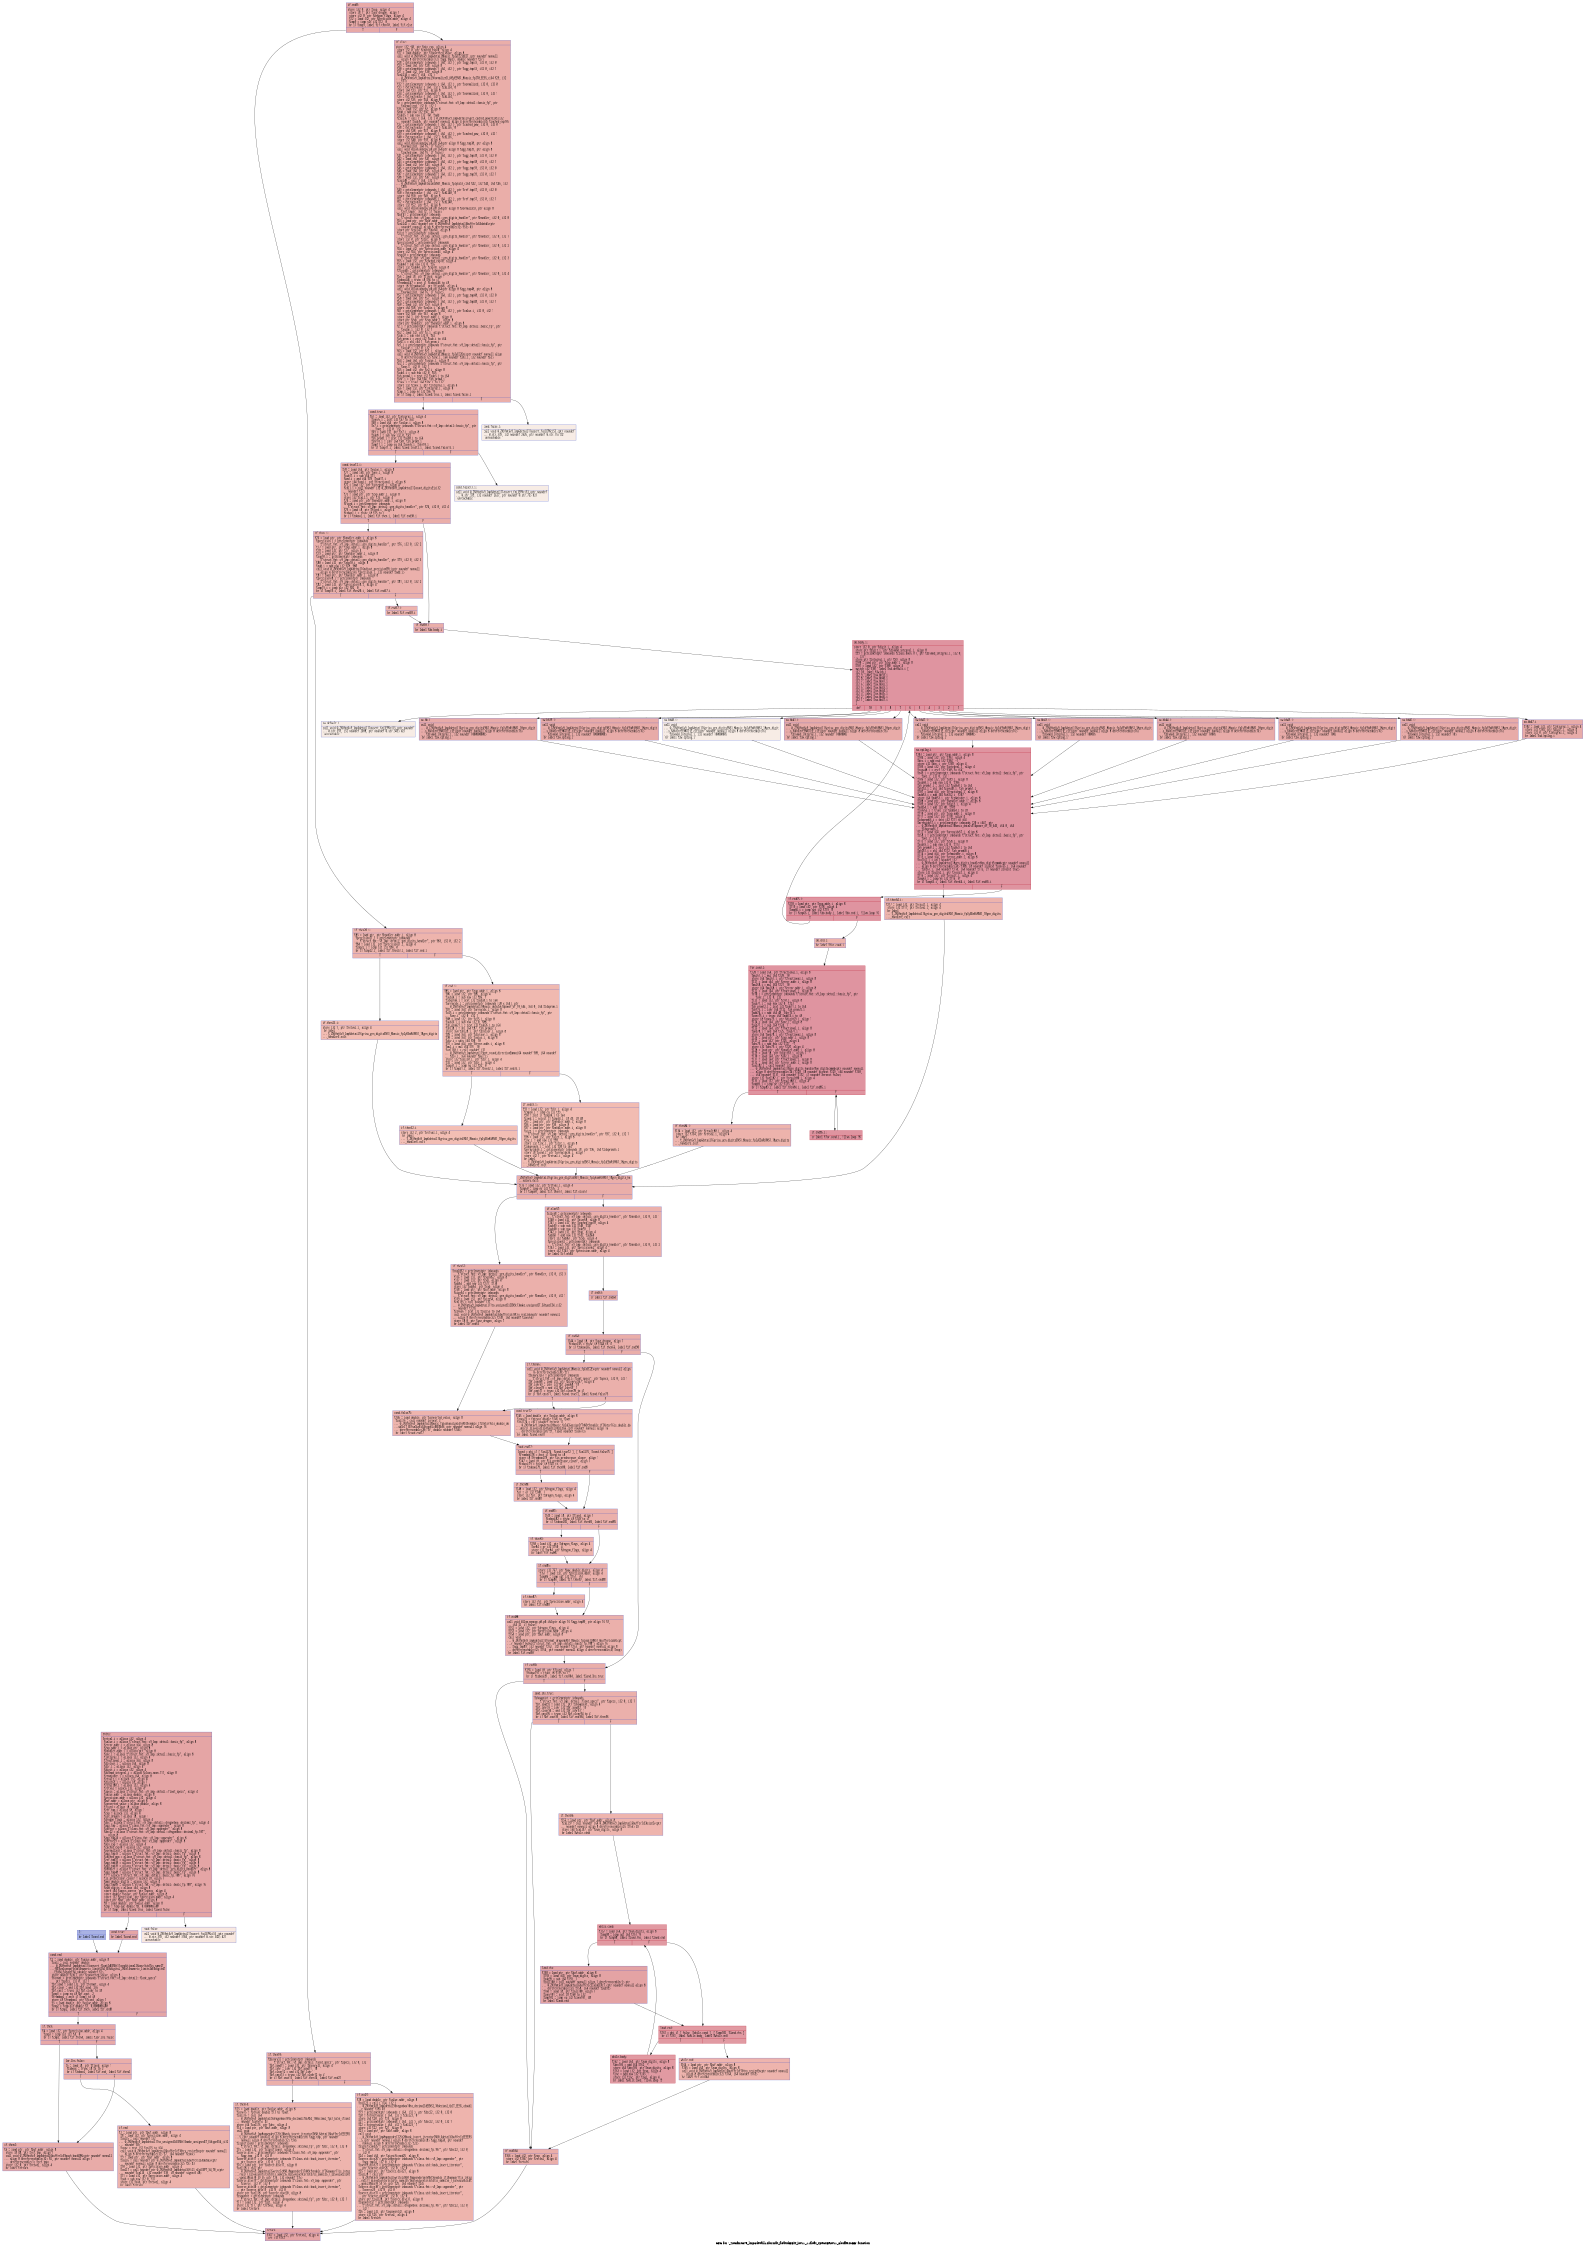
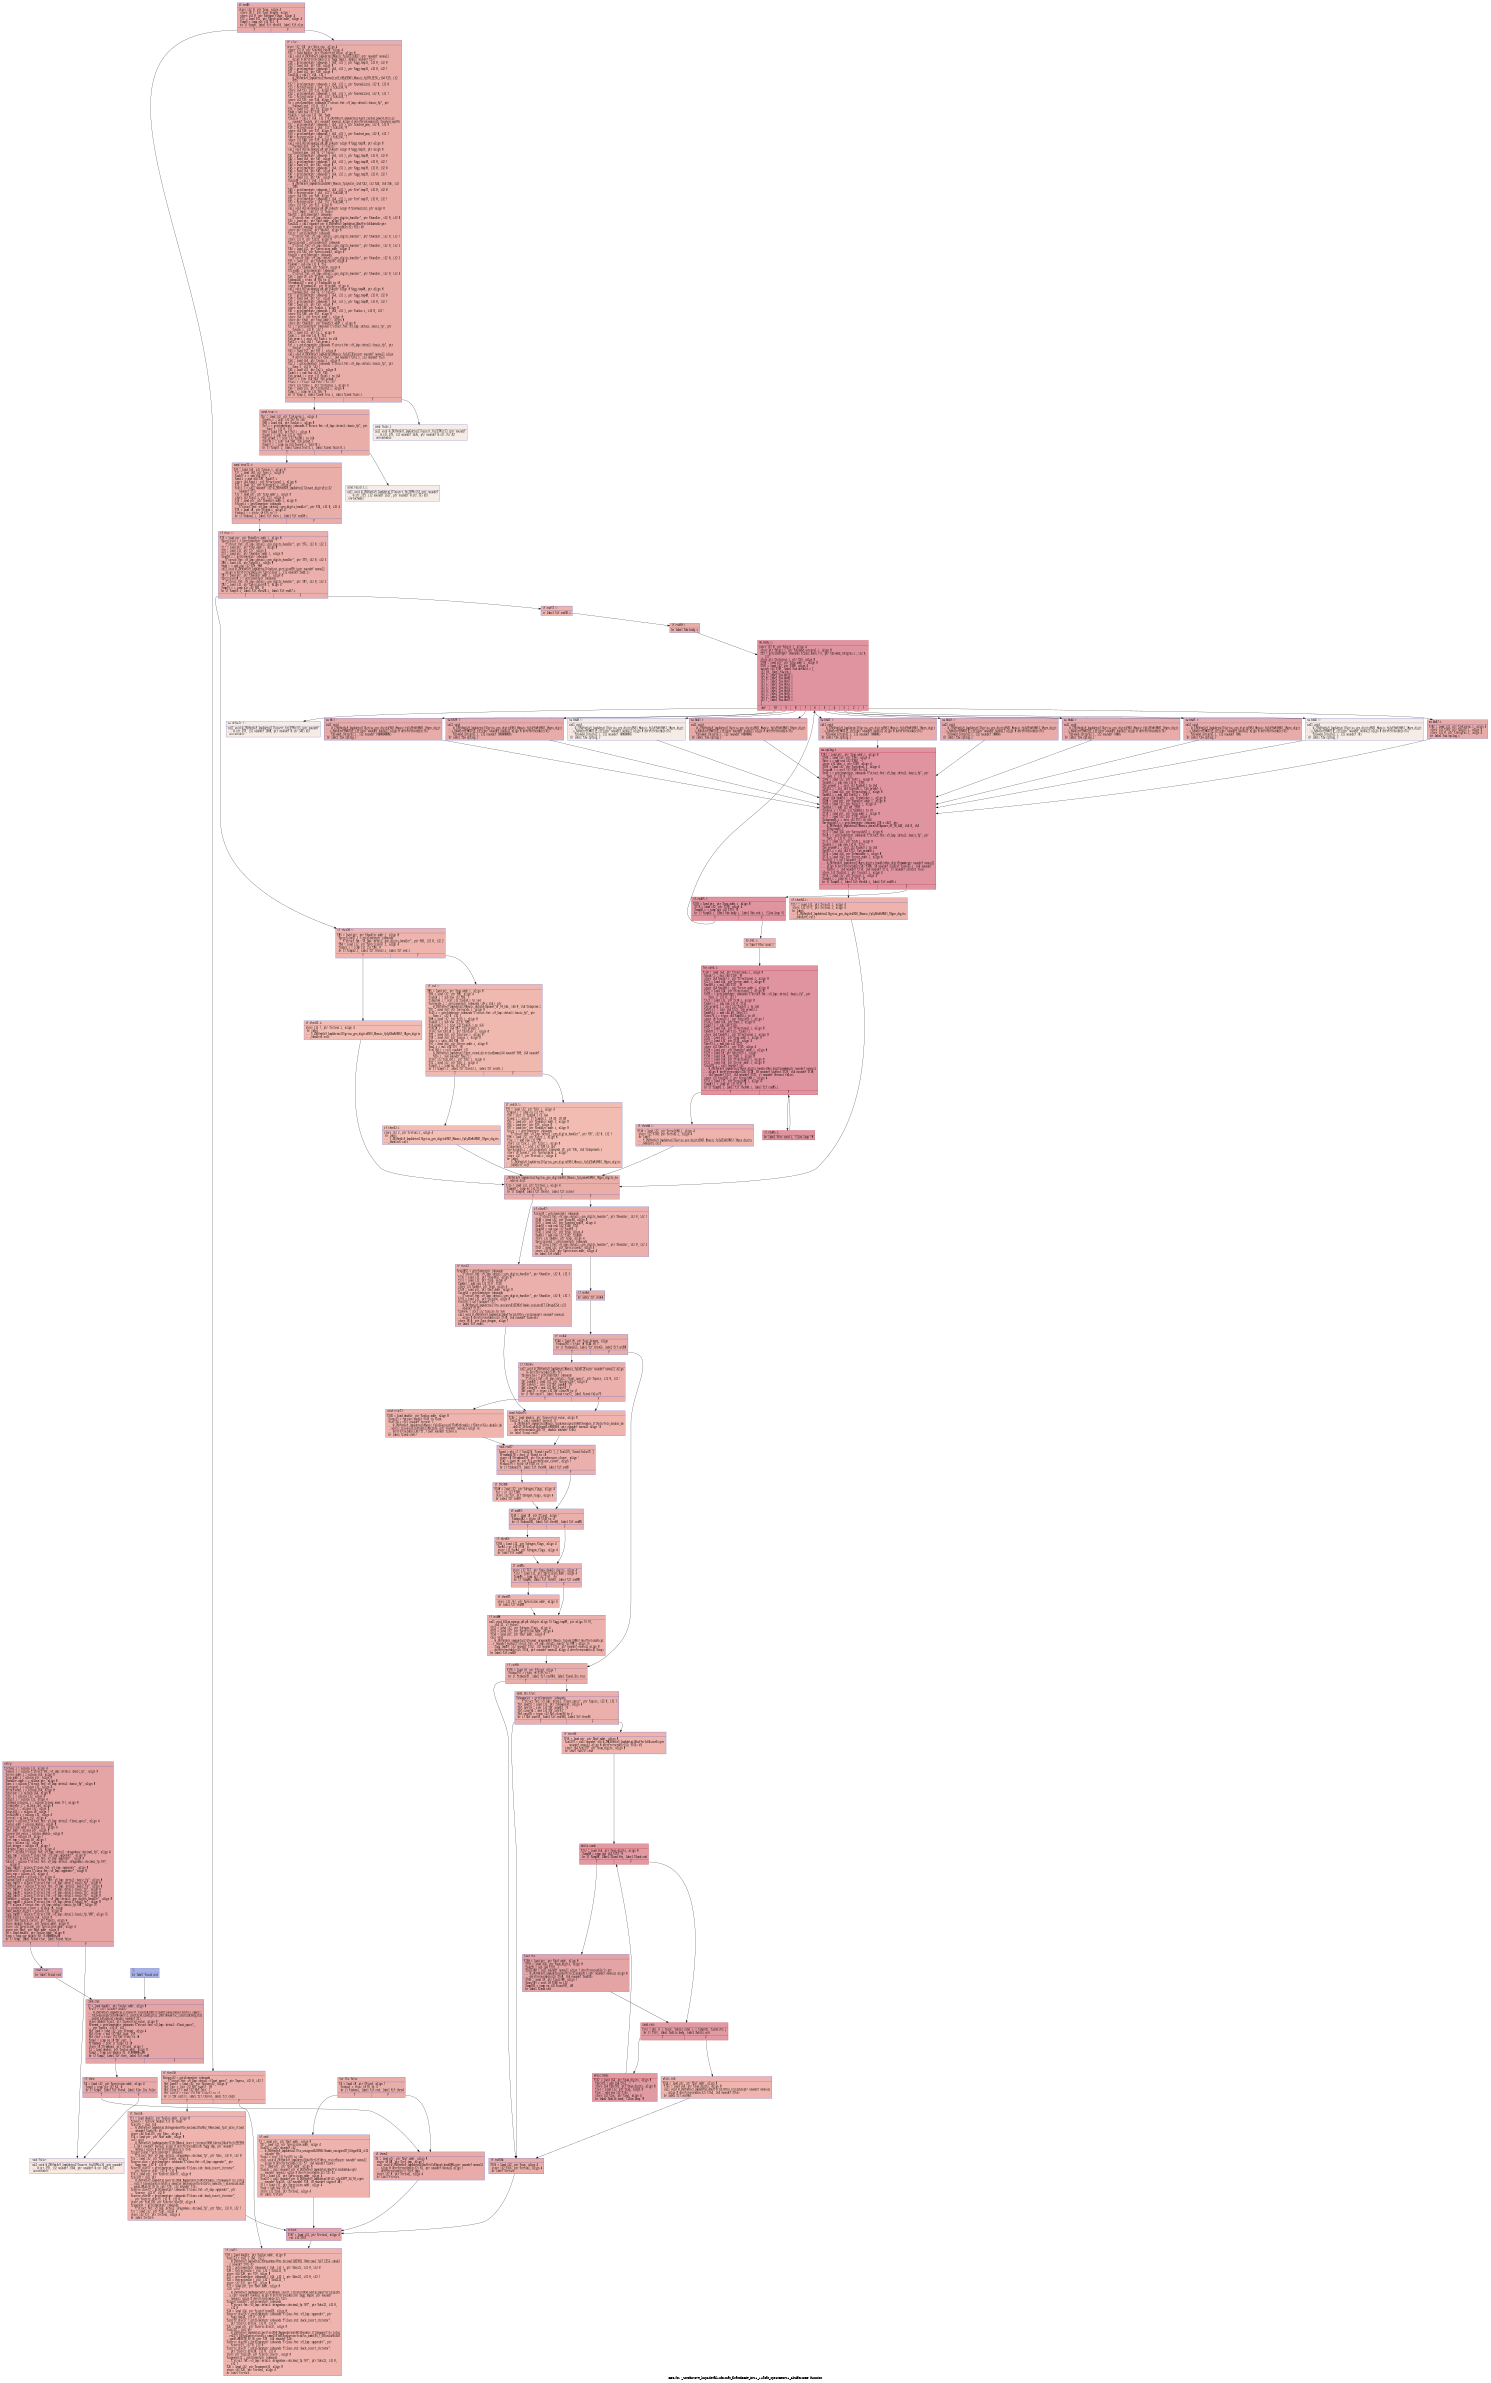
(428, 572) -> none
(1459, 729) -> (1364, 729)
(97, 2051) -> (112, 2127)
(339, 2227) -> (310, 2244)
